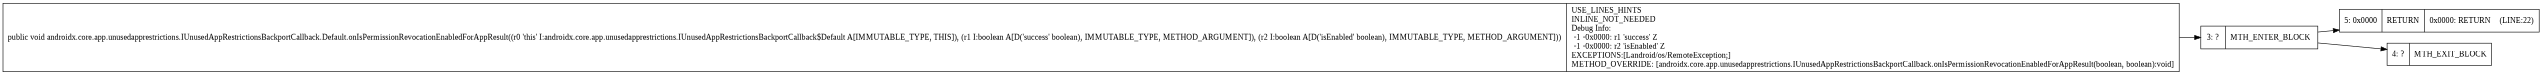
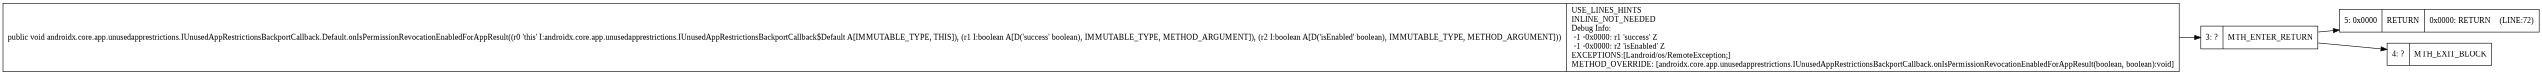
(2482, 20) -> (2482, 20)
(2270, 37) -> (2270, 37)
